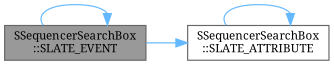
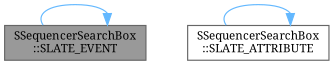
(161, 43) -> none
